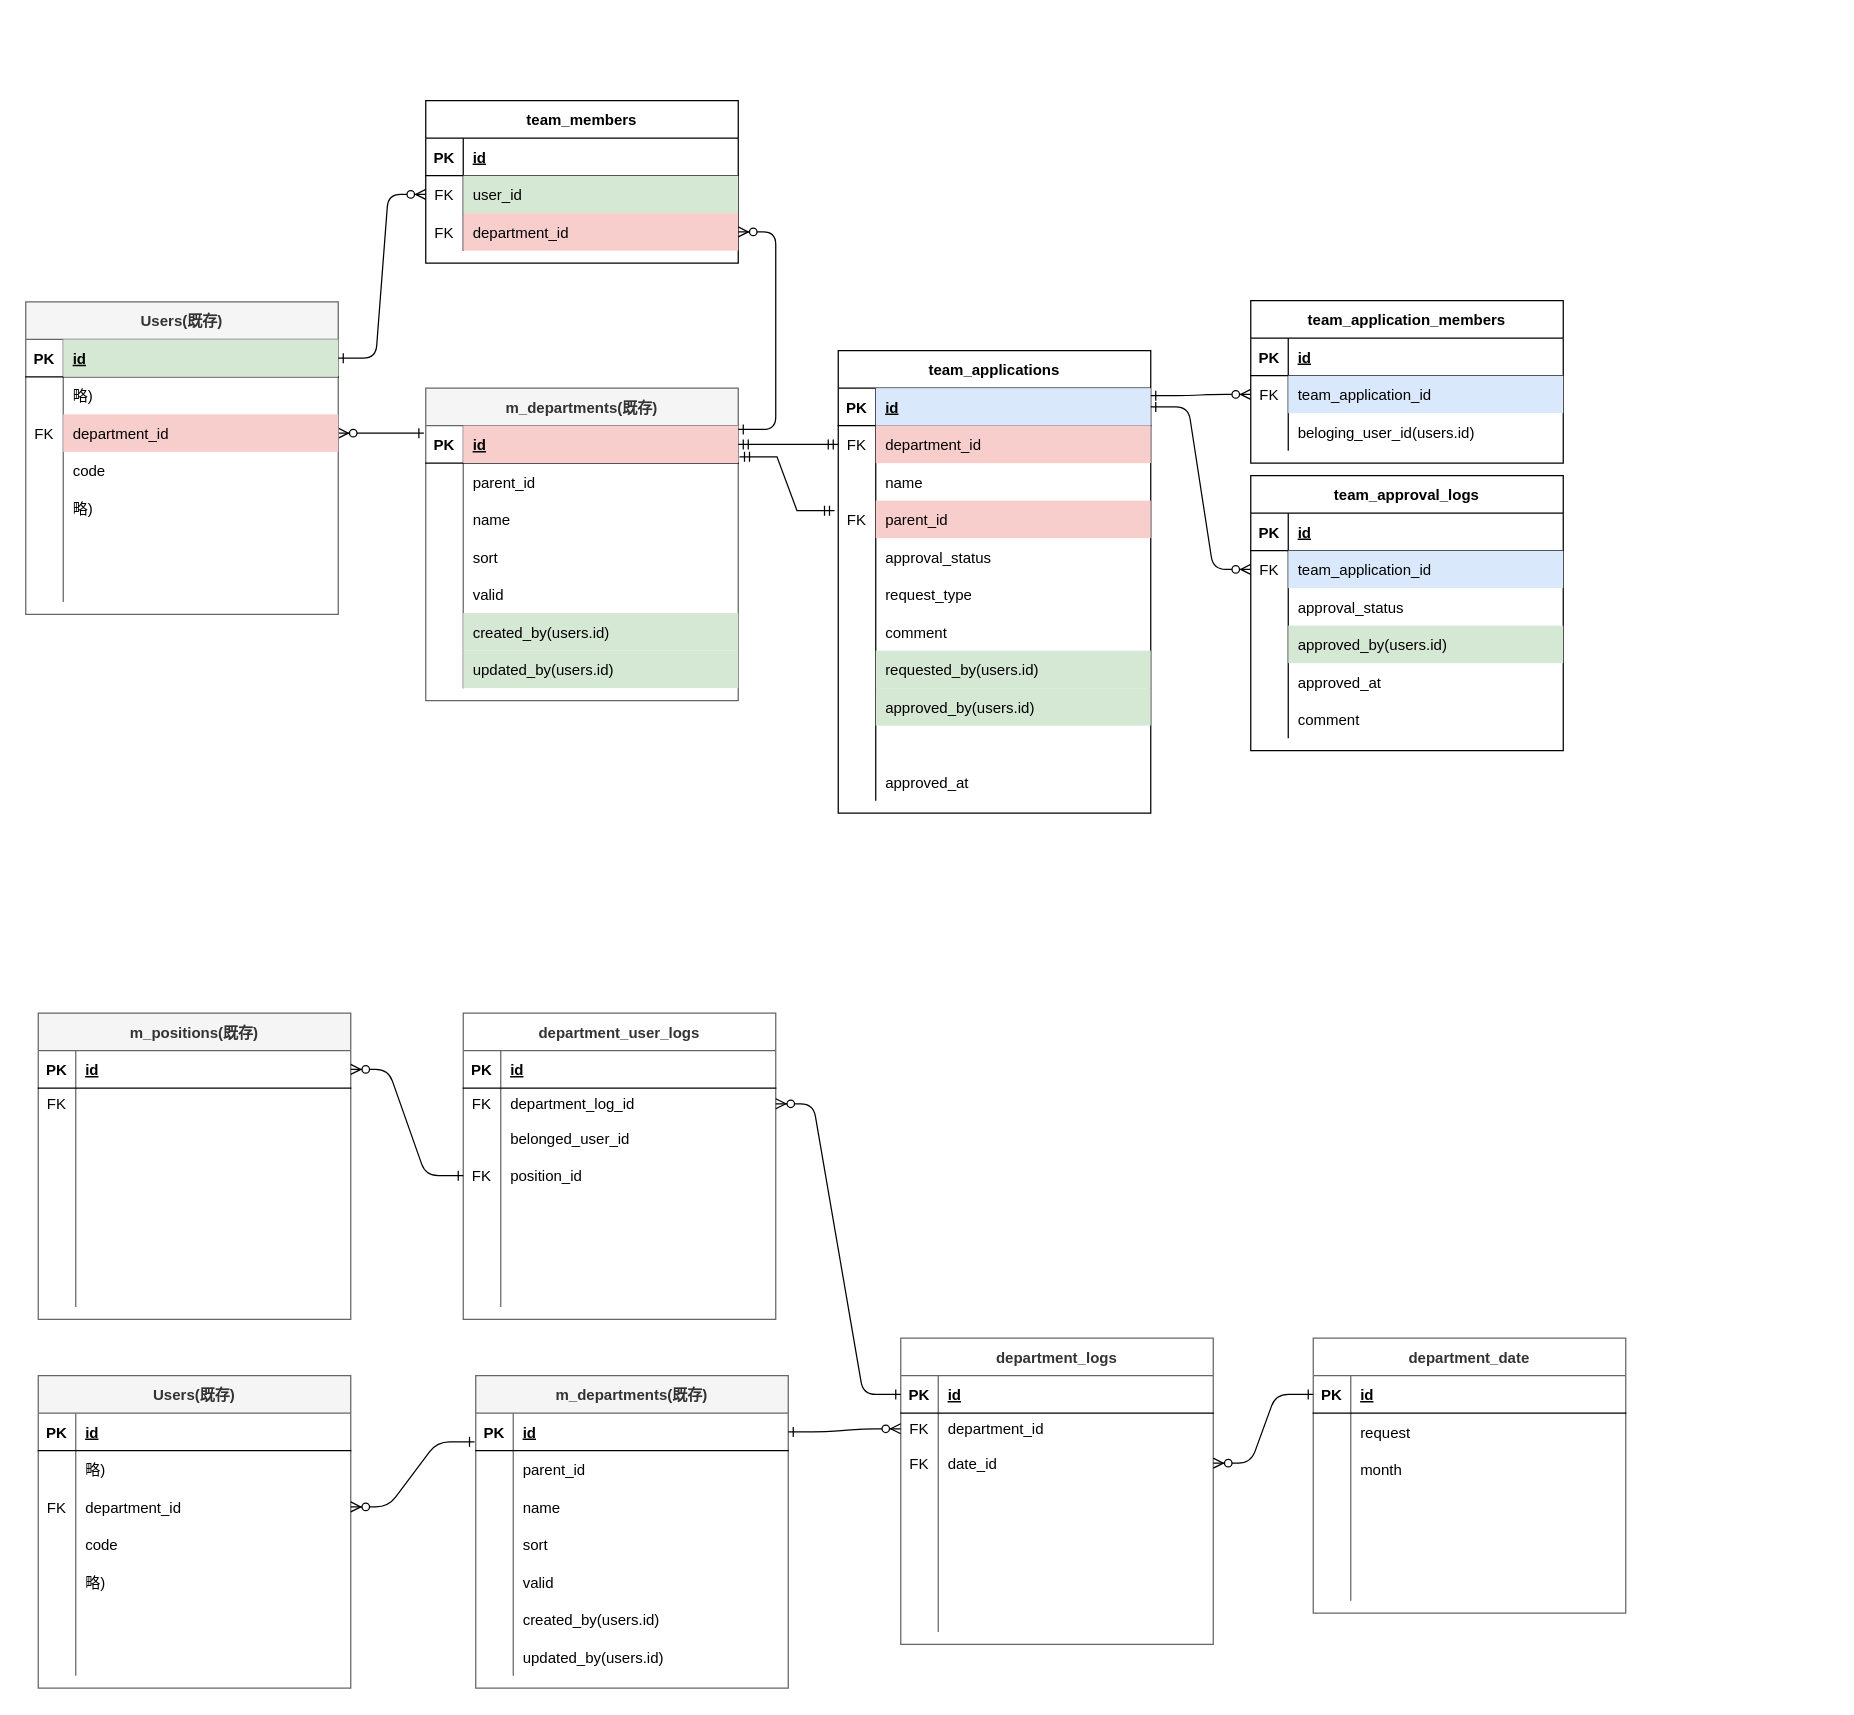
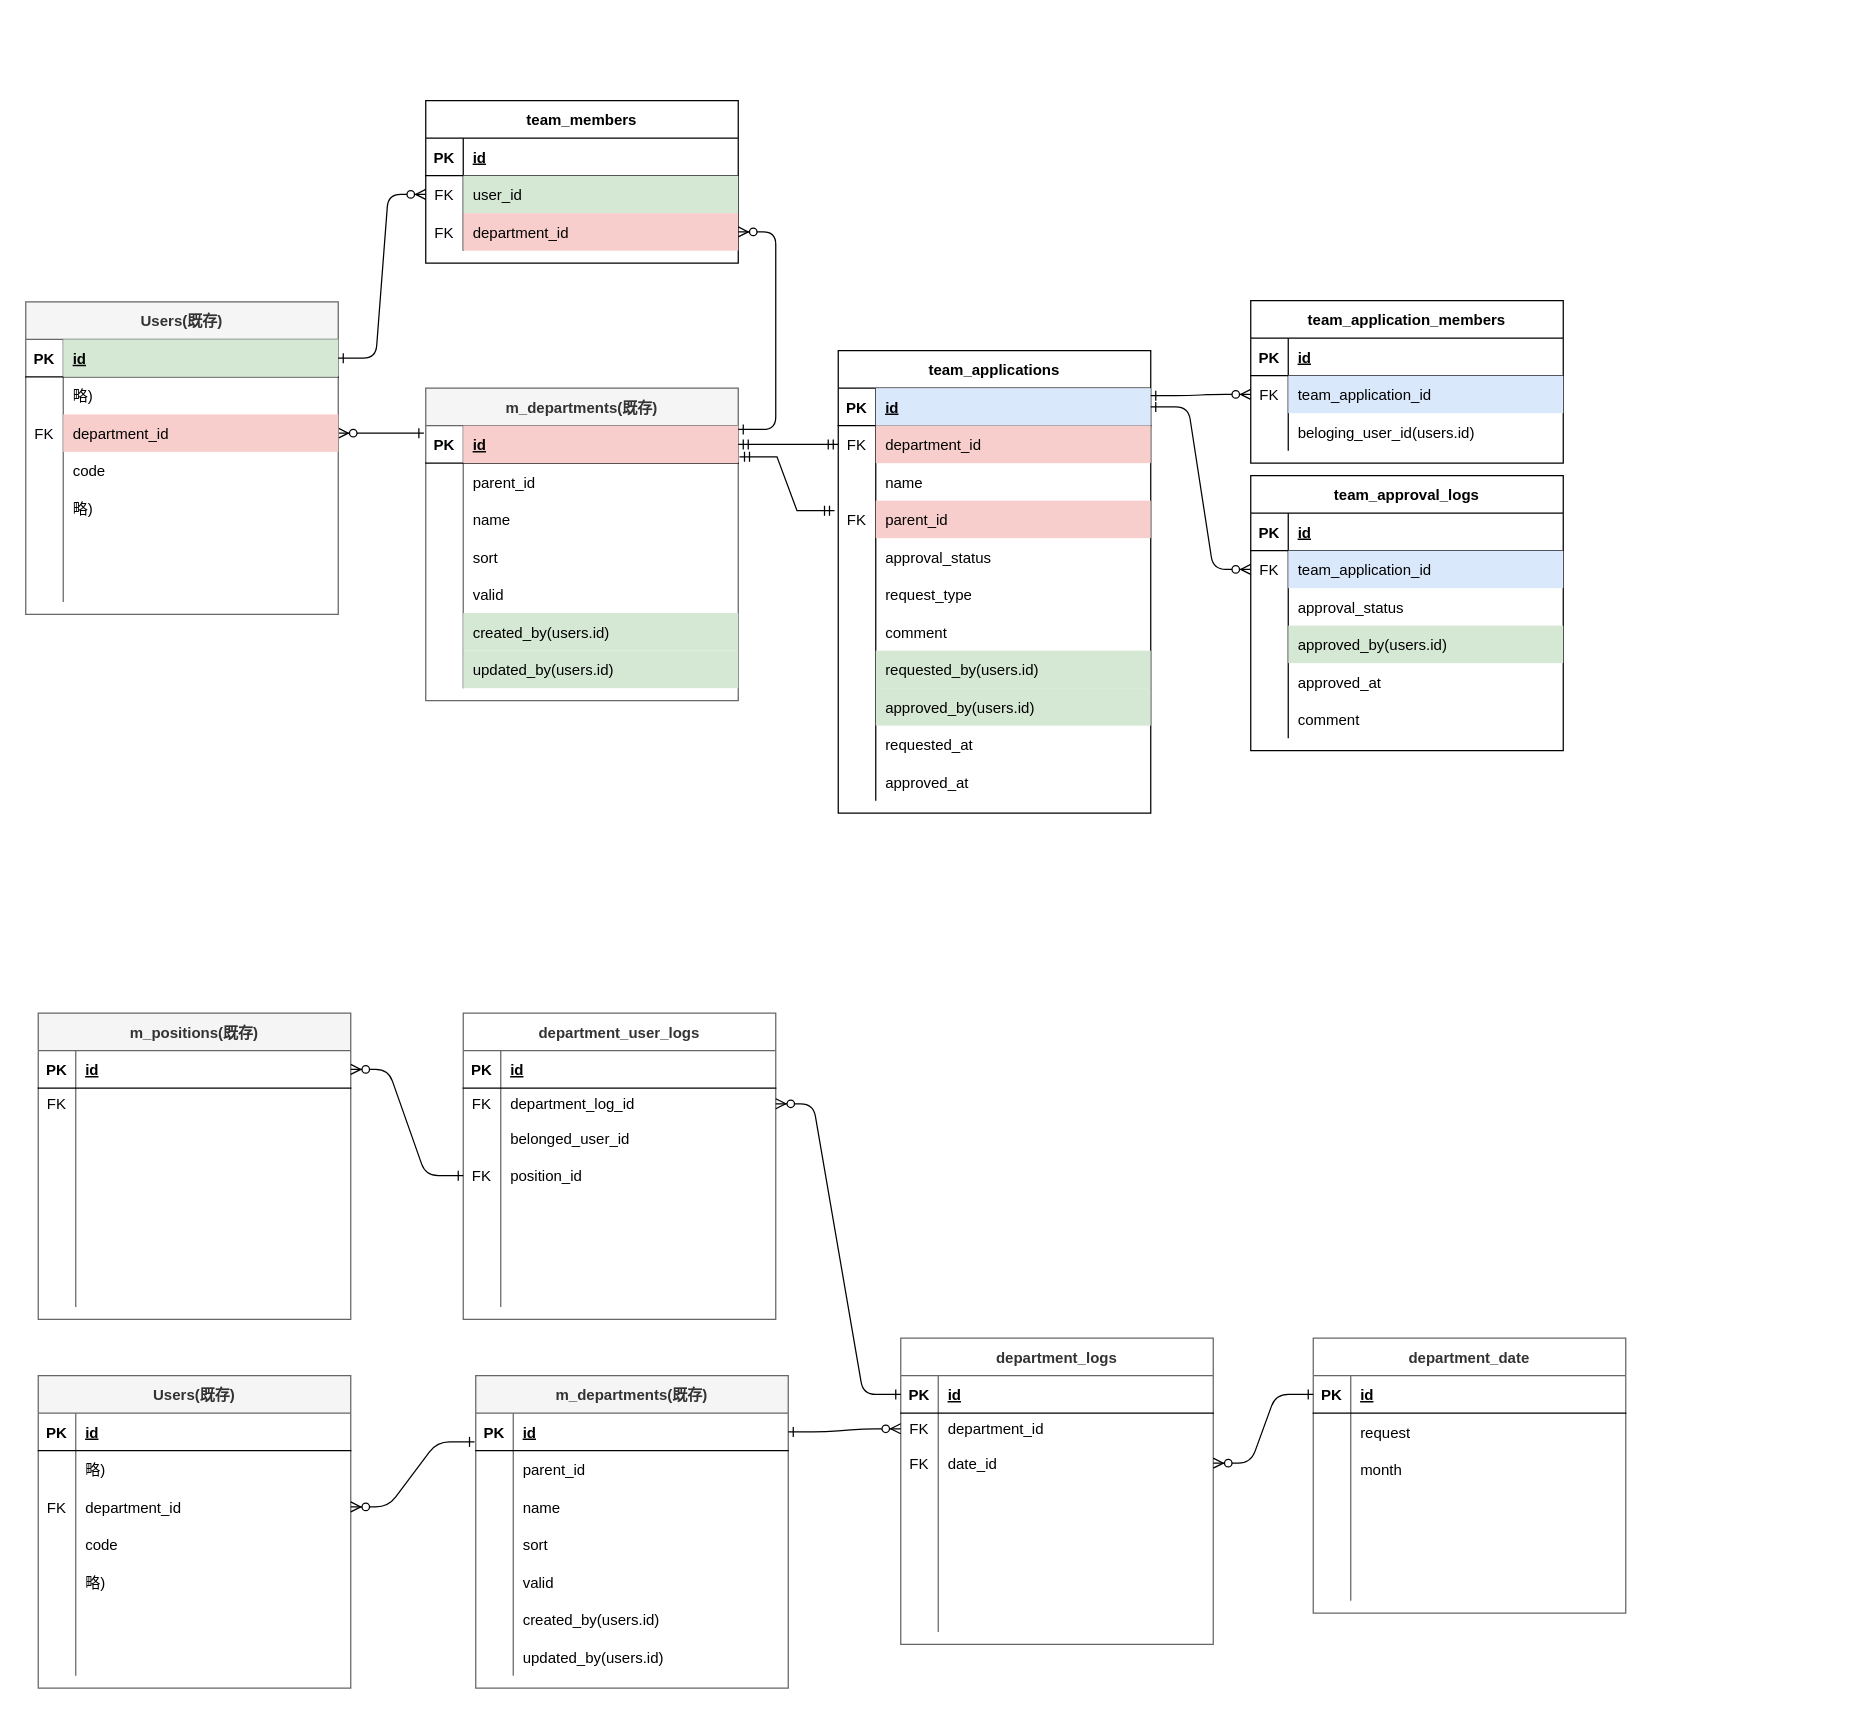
none -> (1013, 744)
